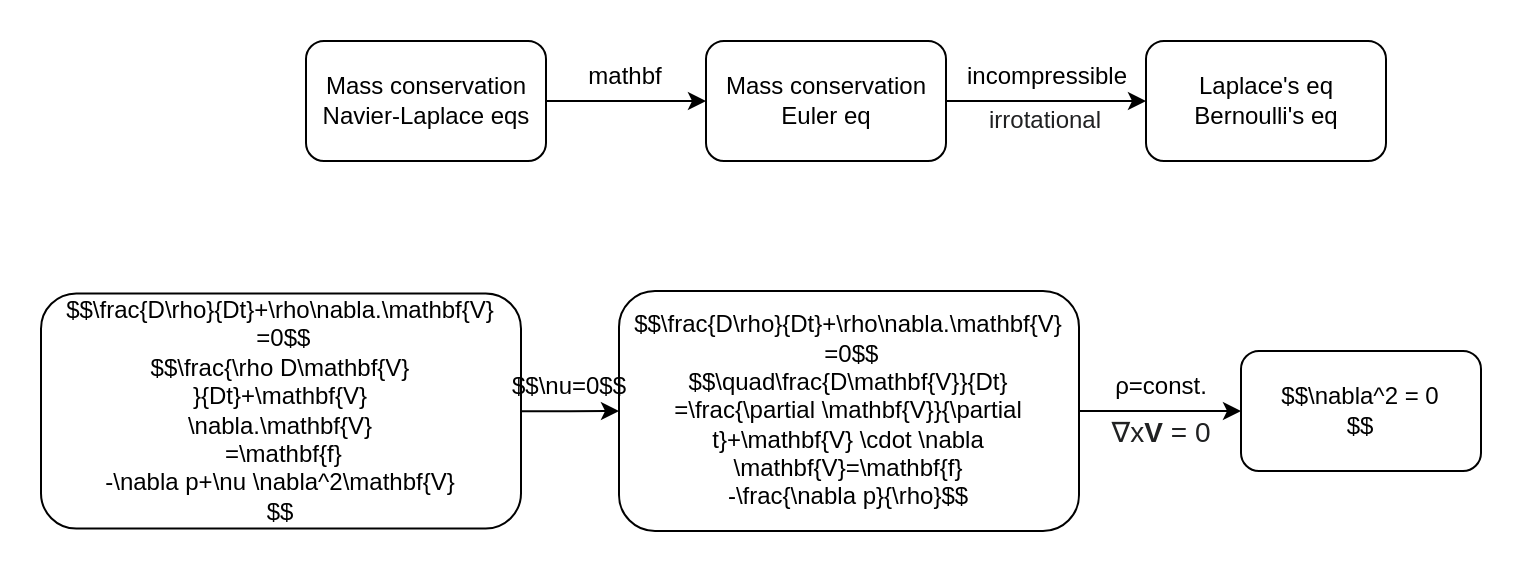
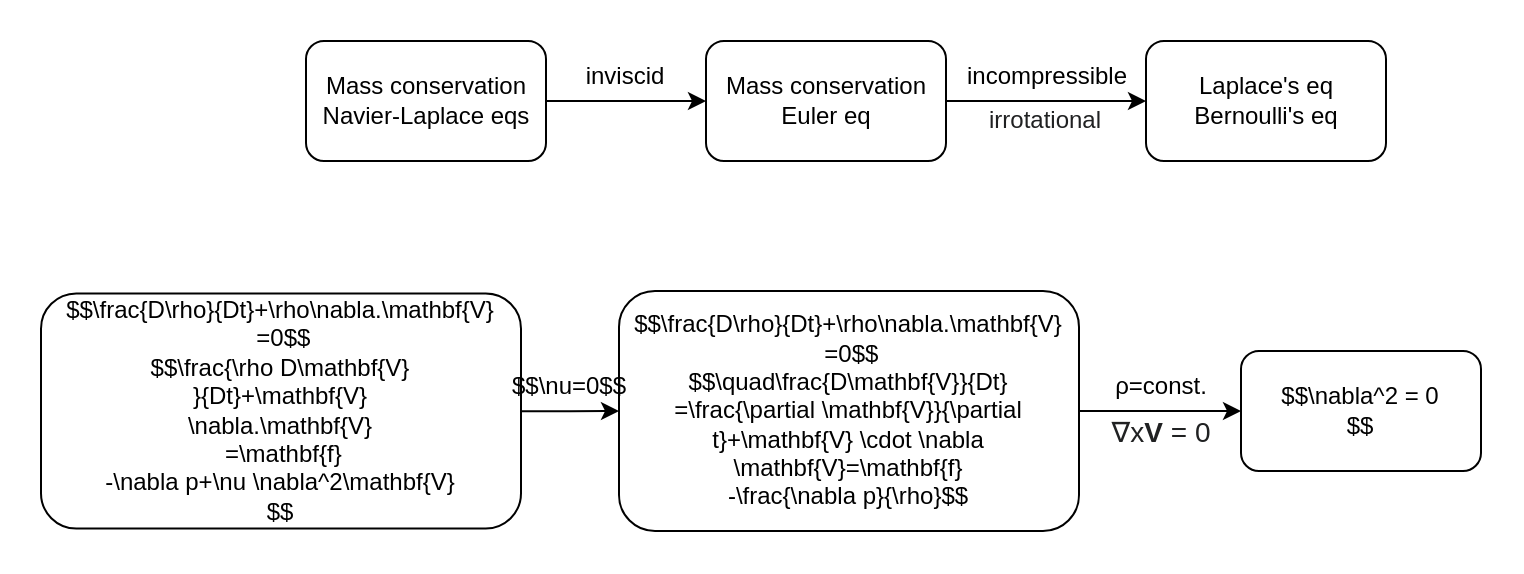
(626, 77) -> (626, 77)
